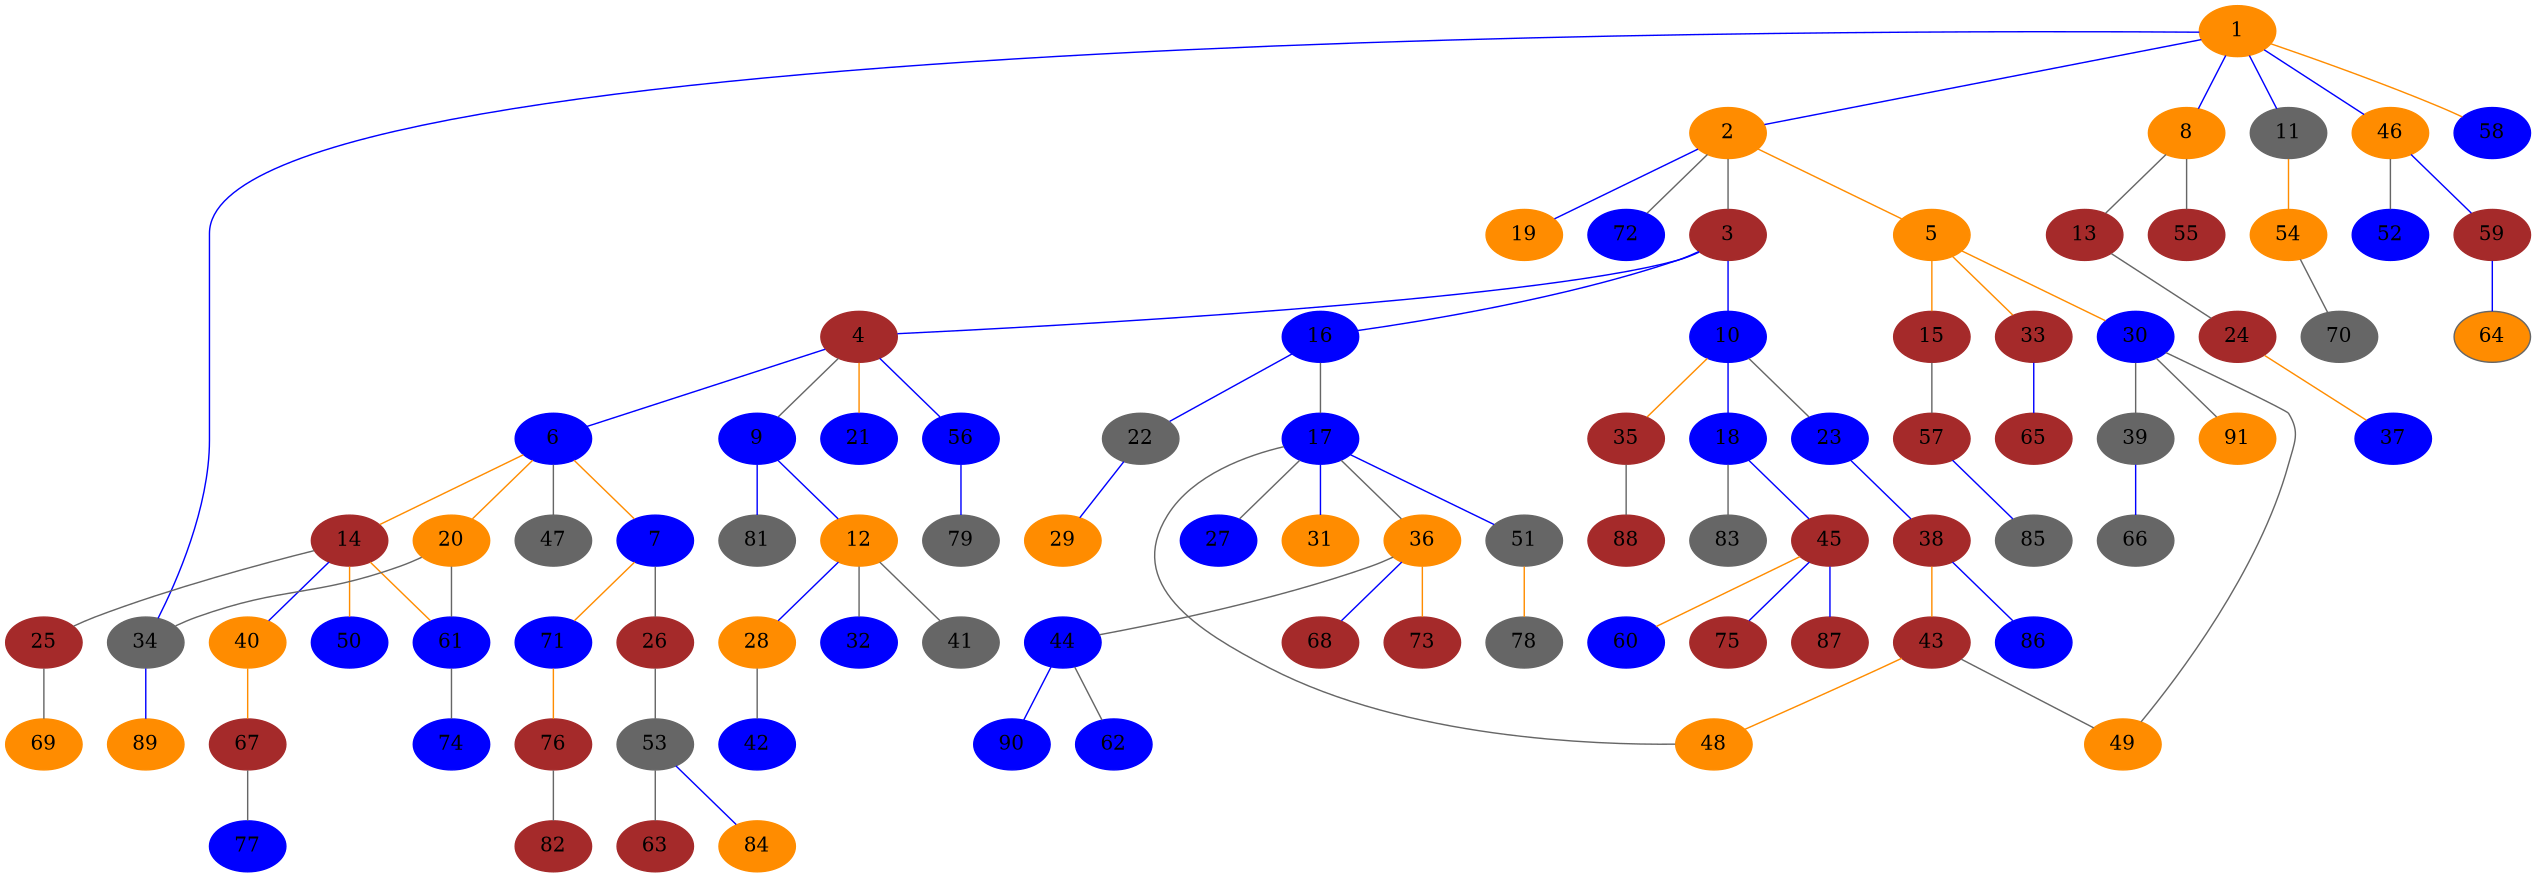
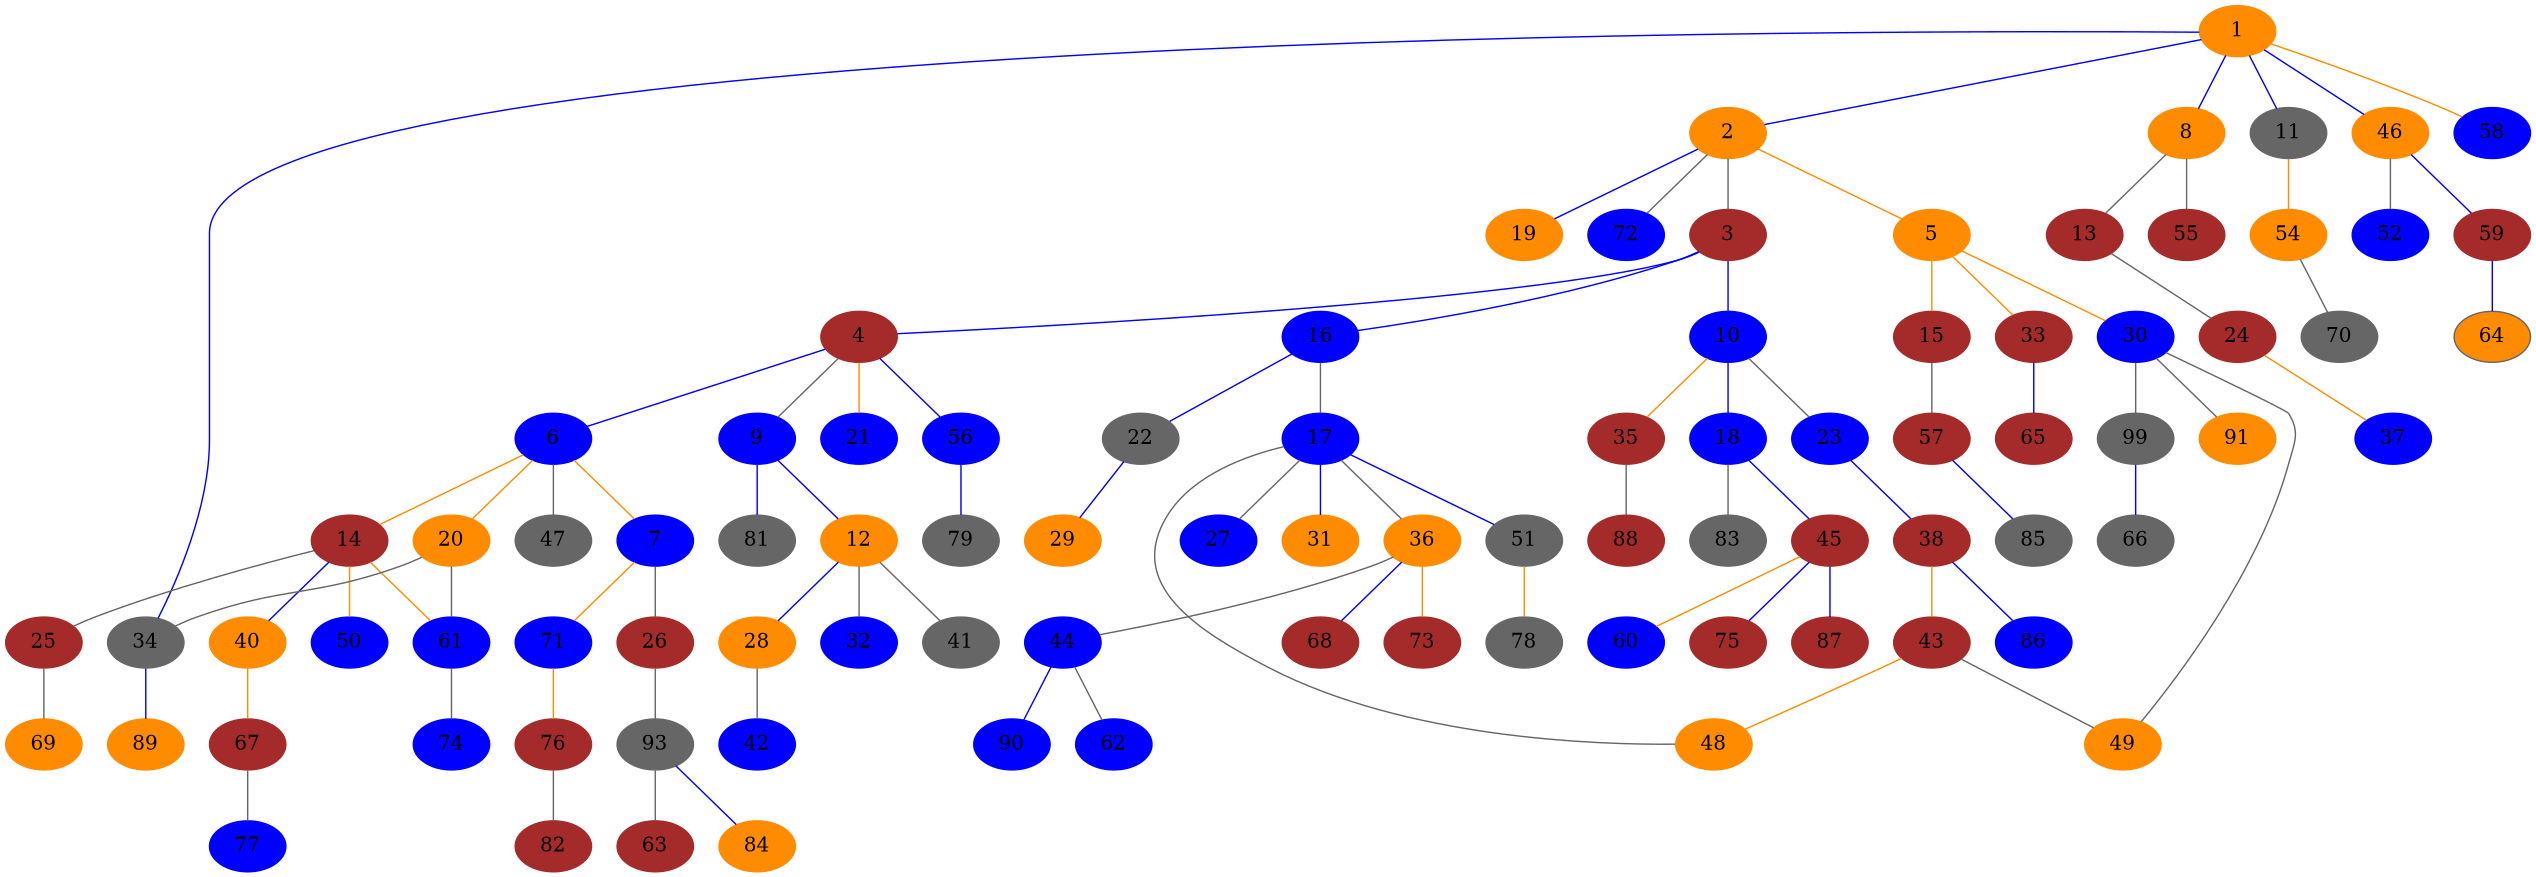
(2136, 439) -> (2136, 439)
(655, 744) -> (655, 744)
